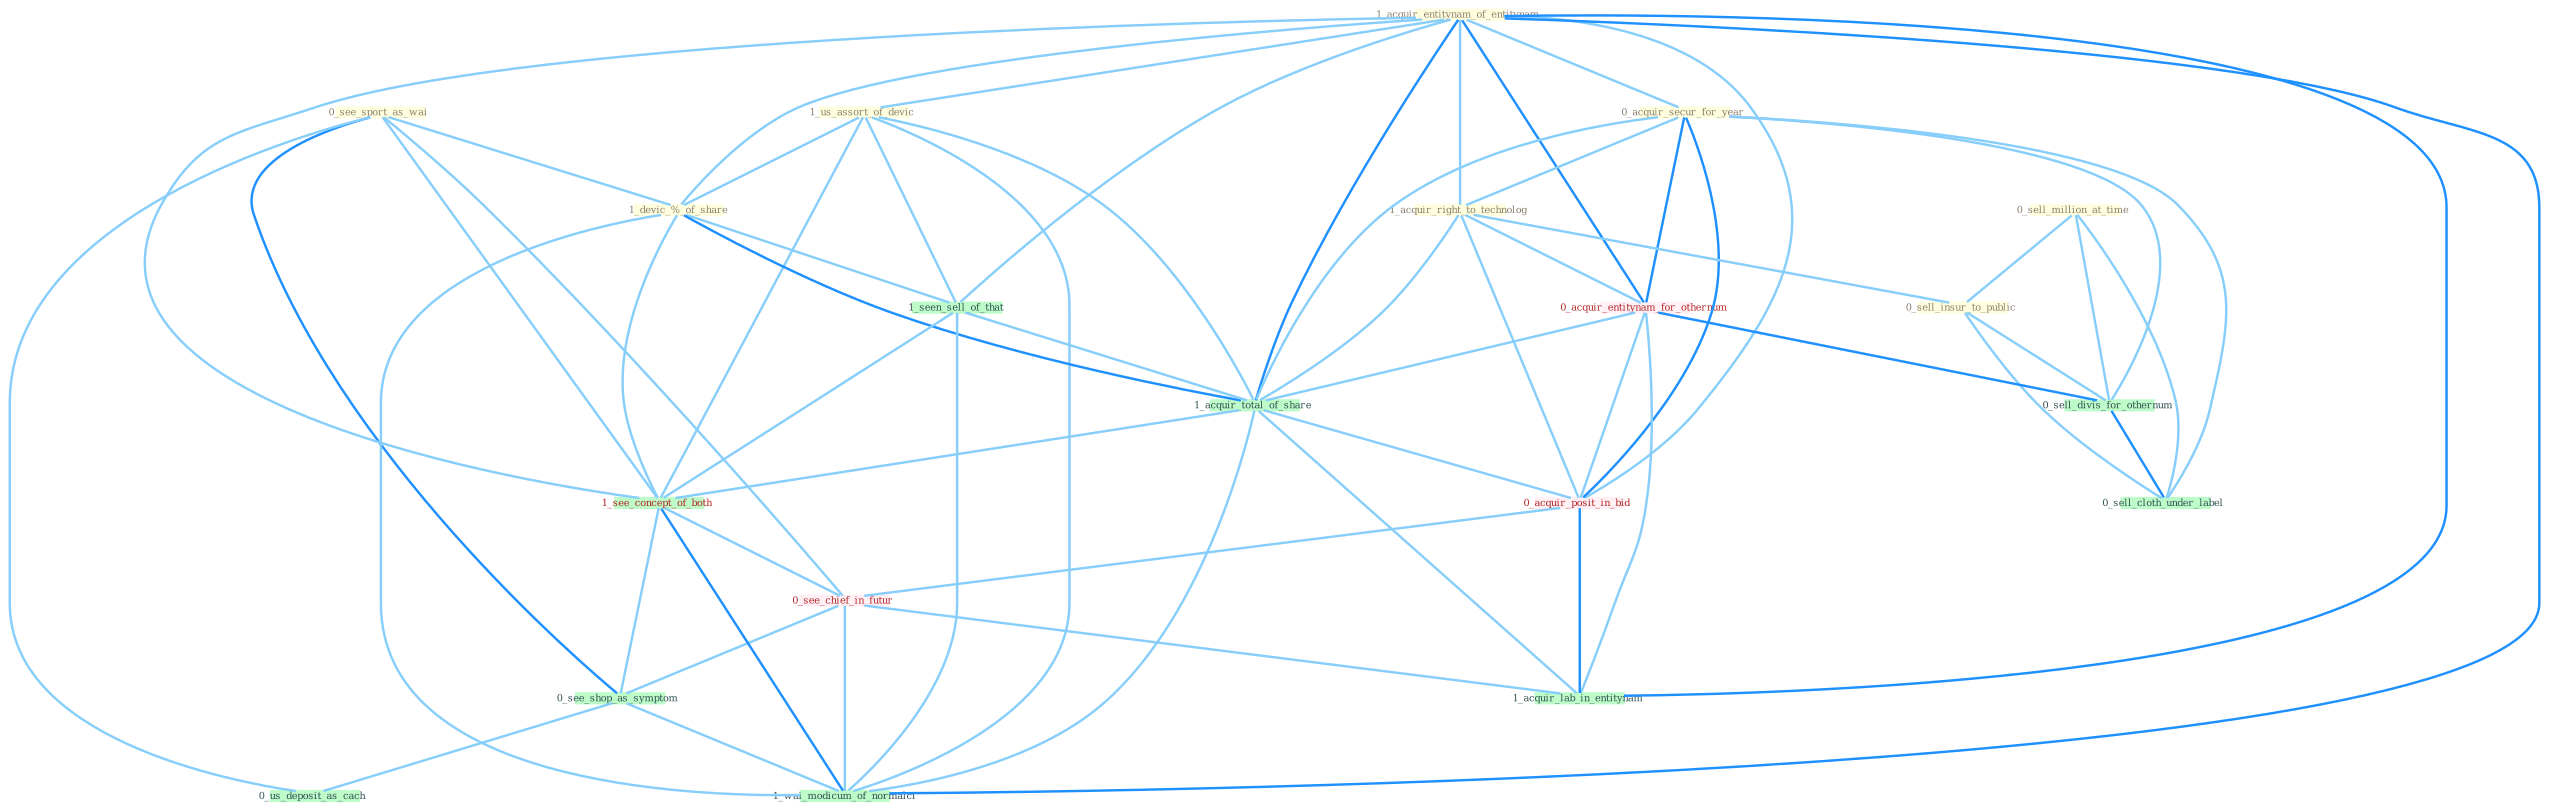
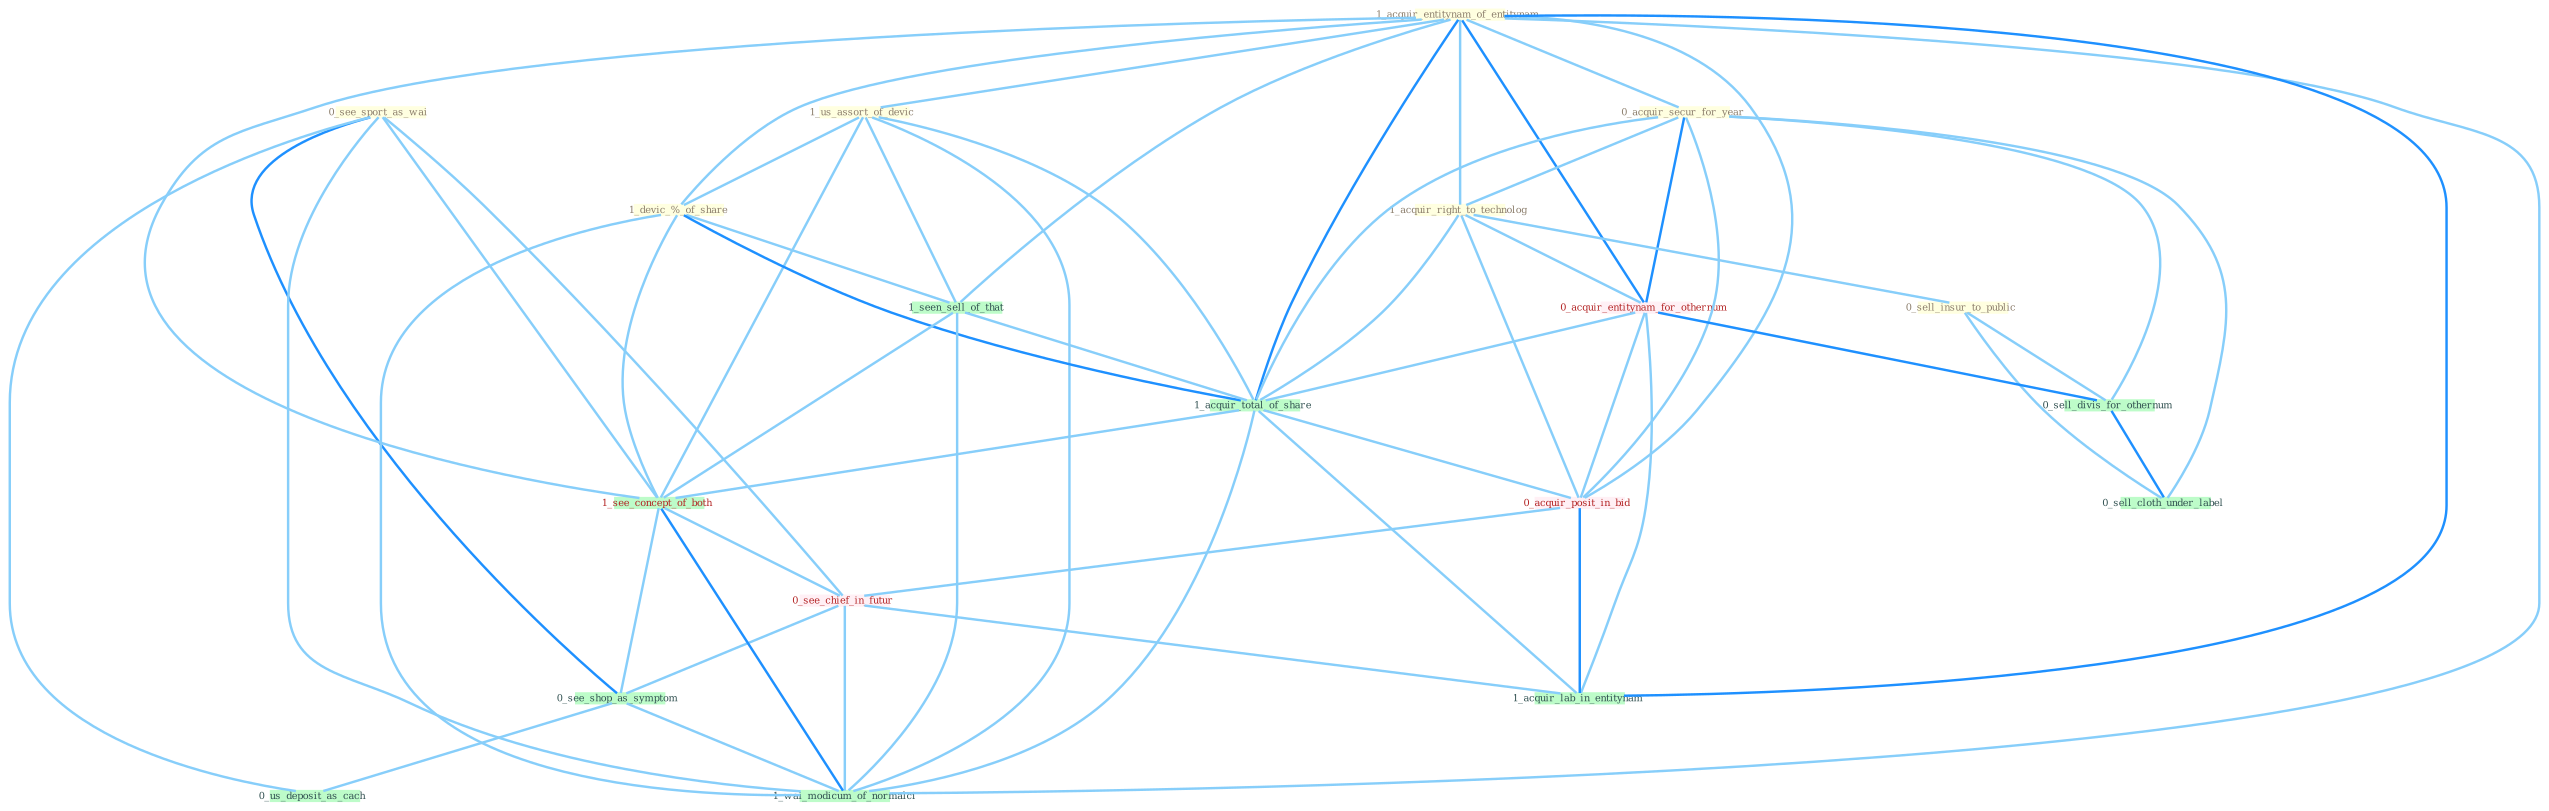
(530, 161) -> (294, 634)
(2075, 210) -> none
(1713, 305) -> (1713, 305)
(2464, 665) -> (2464, 665)
